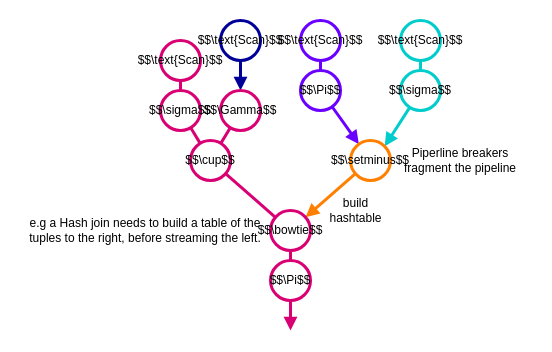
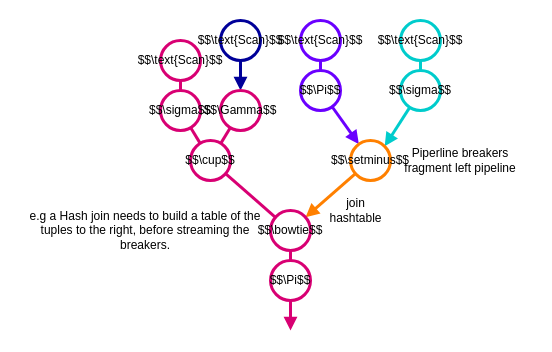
(461, 161) -> (461, 161)
(356, 211) -> (356, 211)
(146, 231) -> (146, 231)
